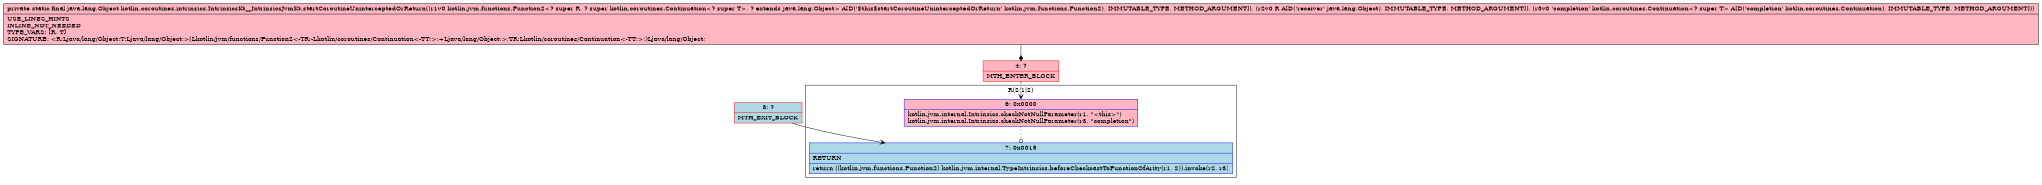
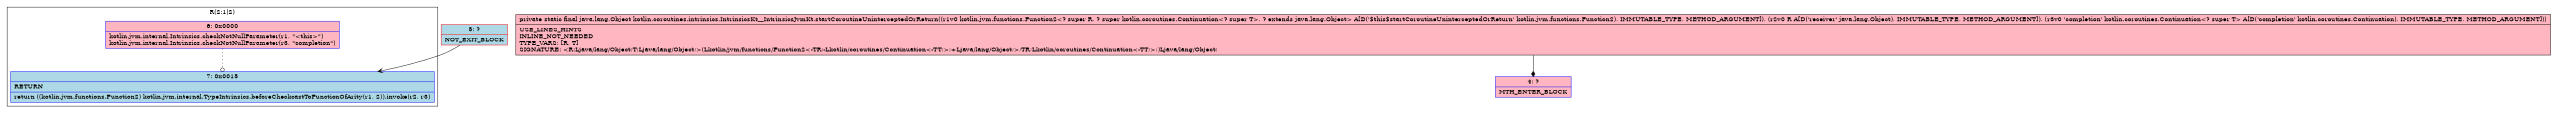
(1021, 71) -> (1533, 87)
(1021, 88) -> none
(768, 118) -> (474, 40)
